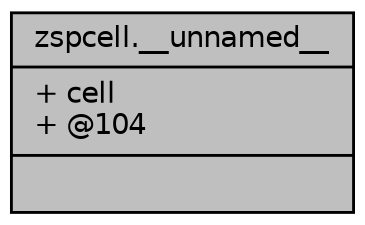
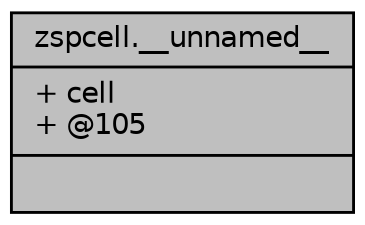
(91, 125) -> (91, 125)
